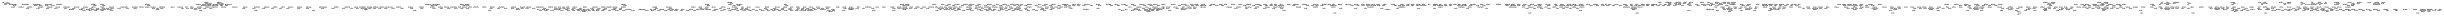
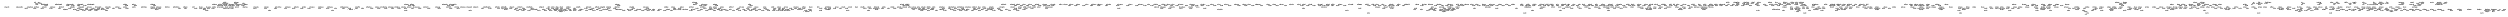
(1539, 7) -> none
